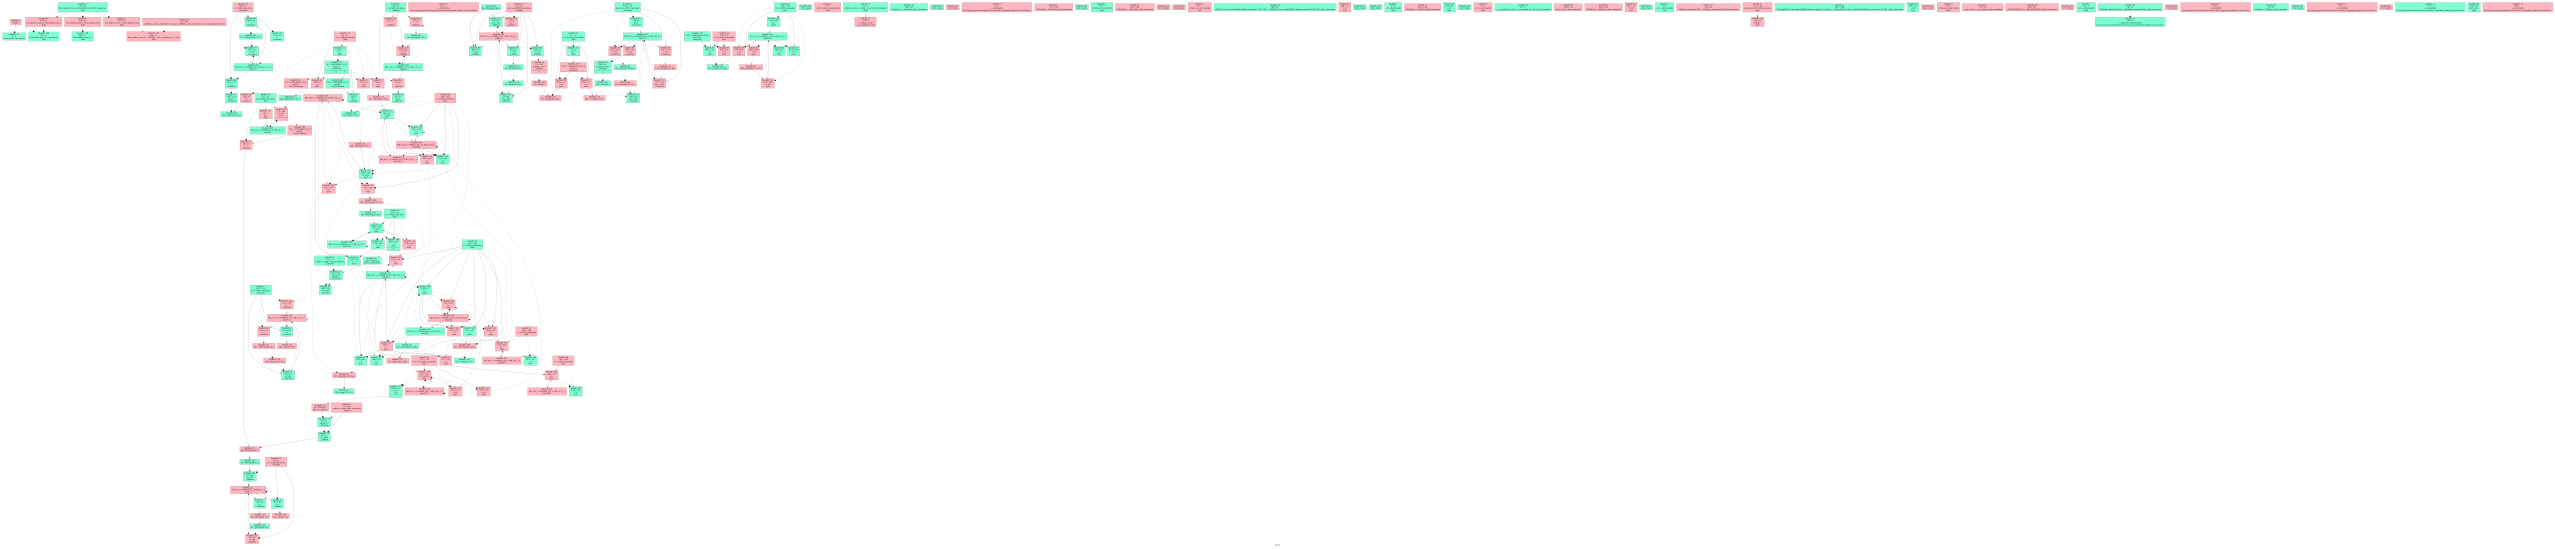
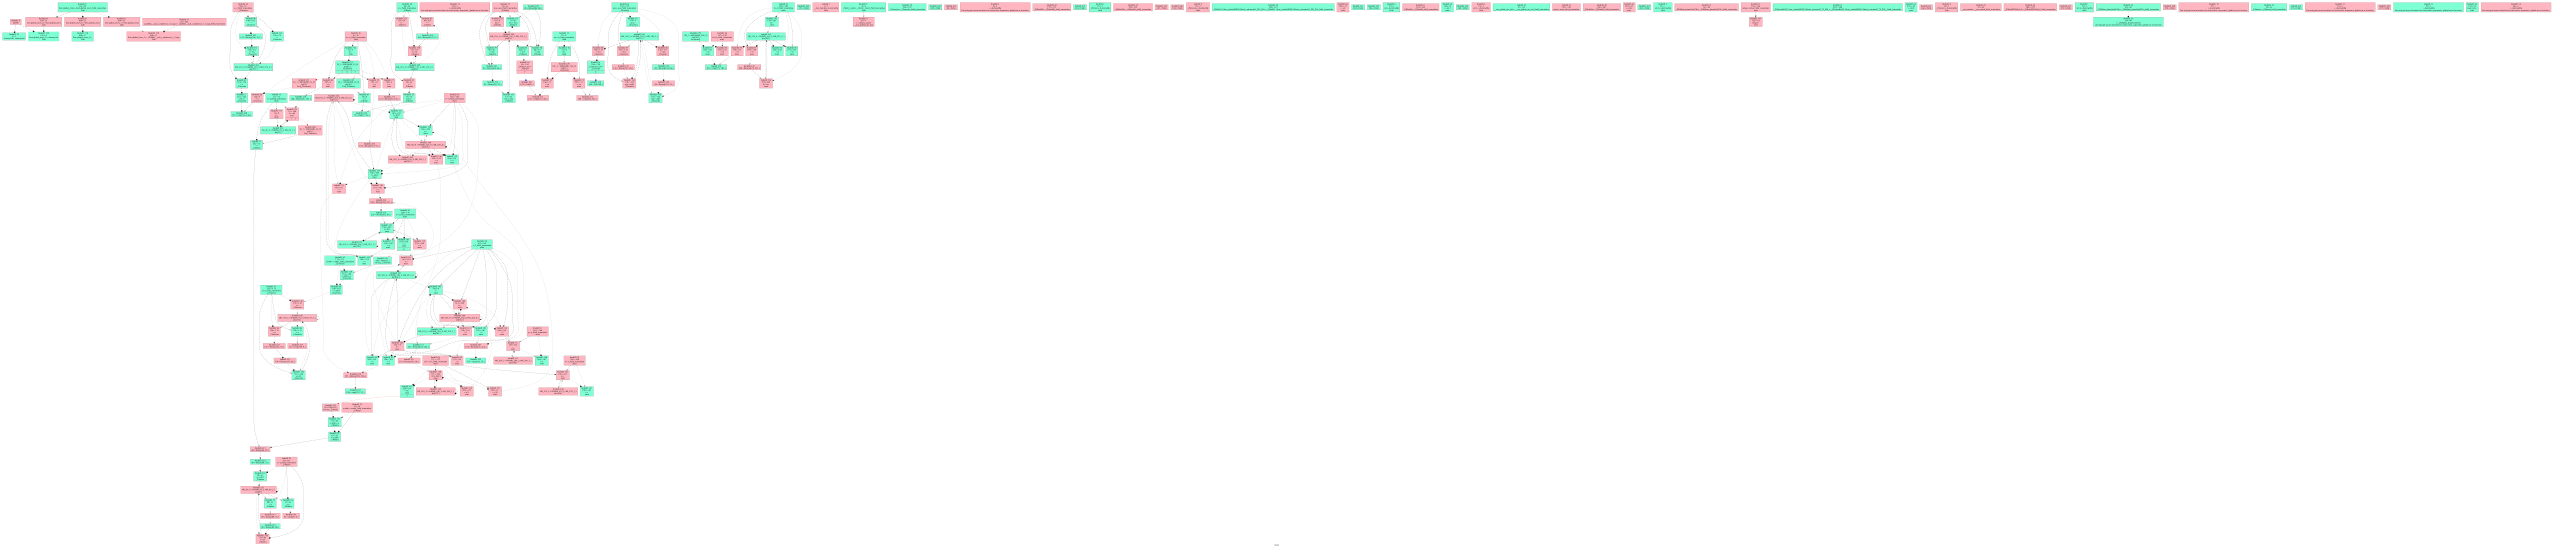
(527, 57) -> (480, 36)
(246, 145) -> (256, 145)
